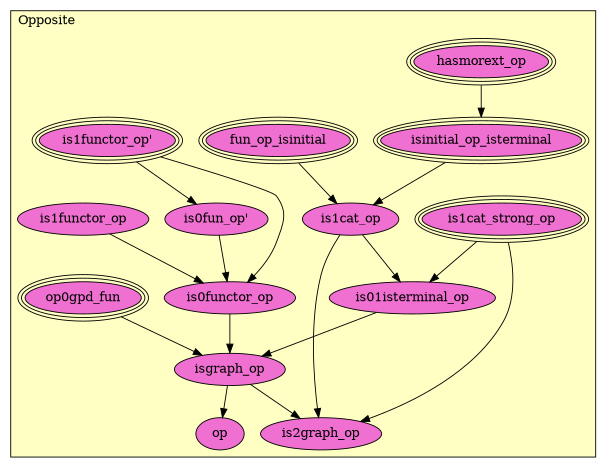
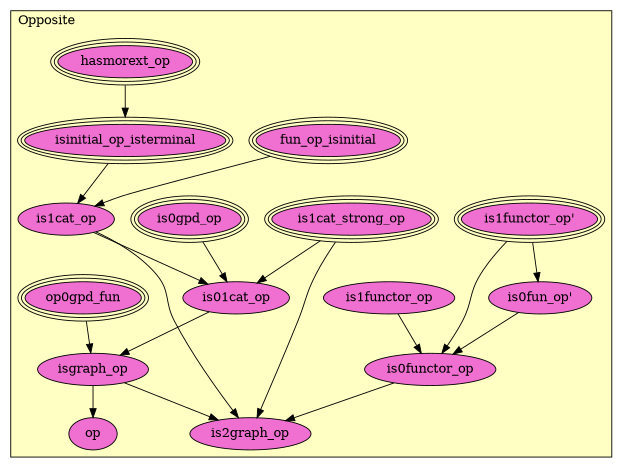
none -> (190, 219)
(412, 298) -> (236, 298)
(230, 329) -> (344, 400)
